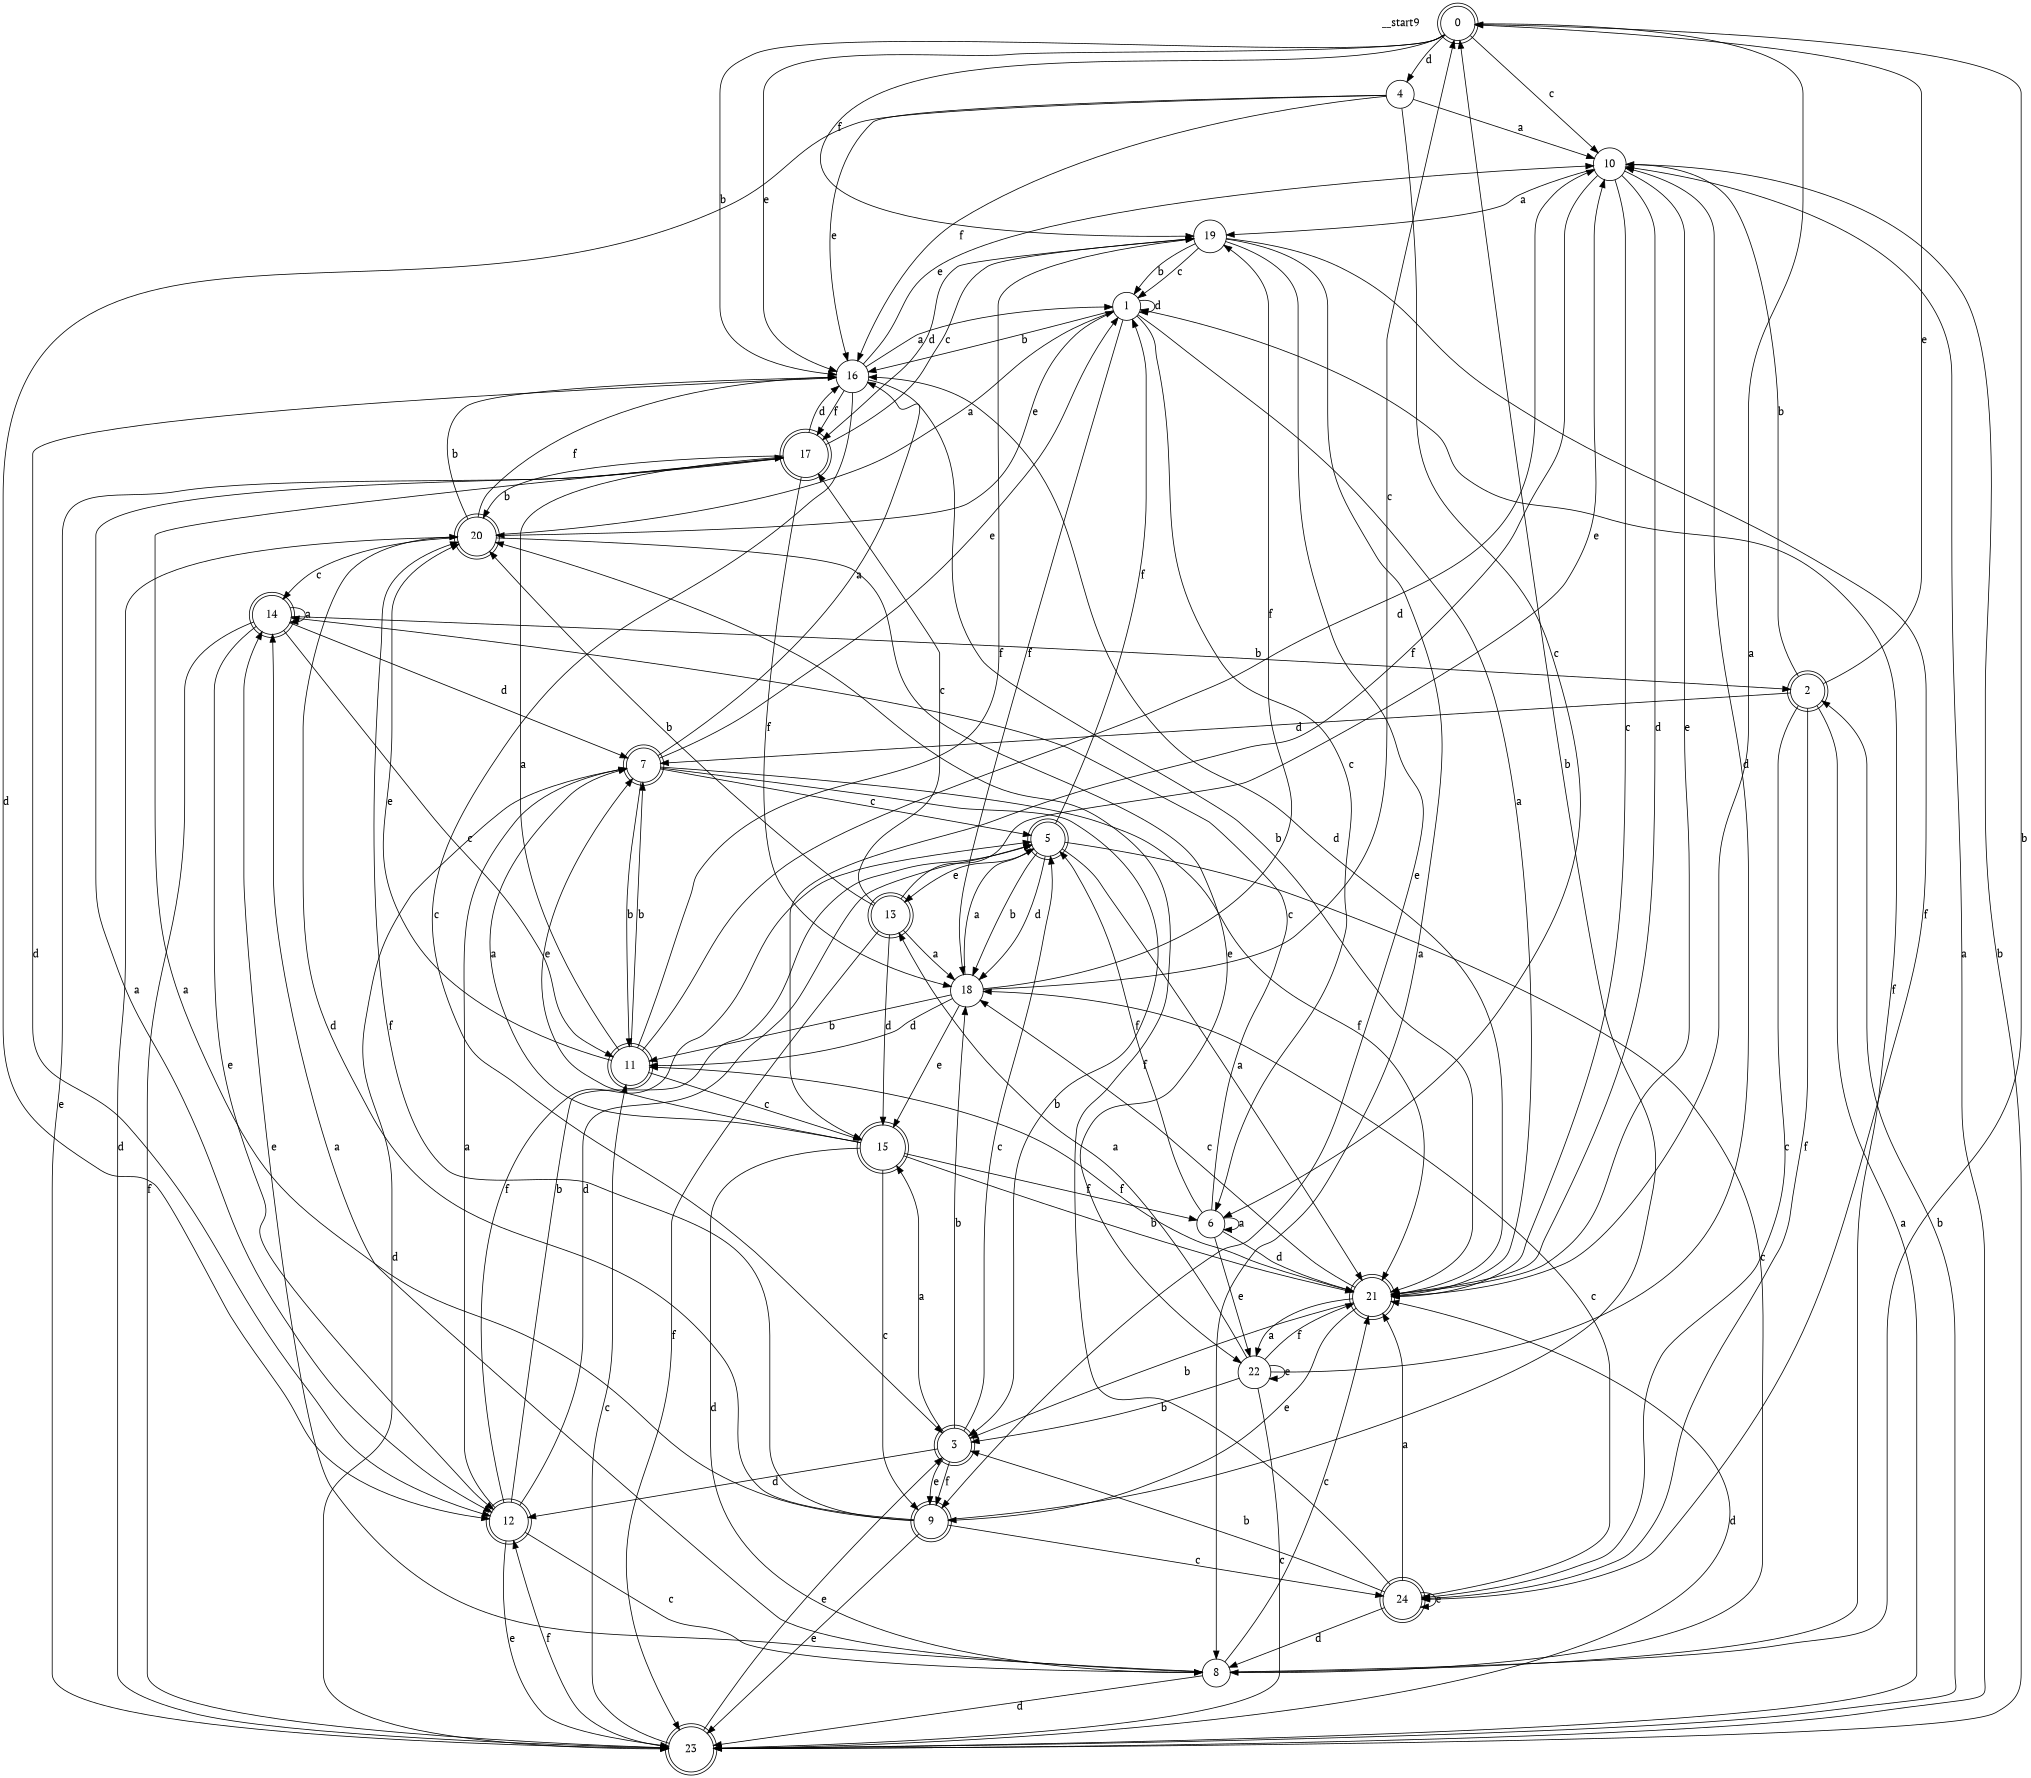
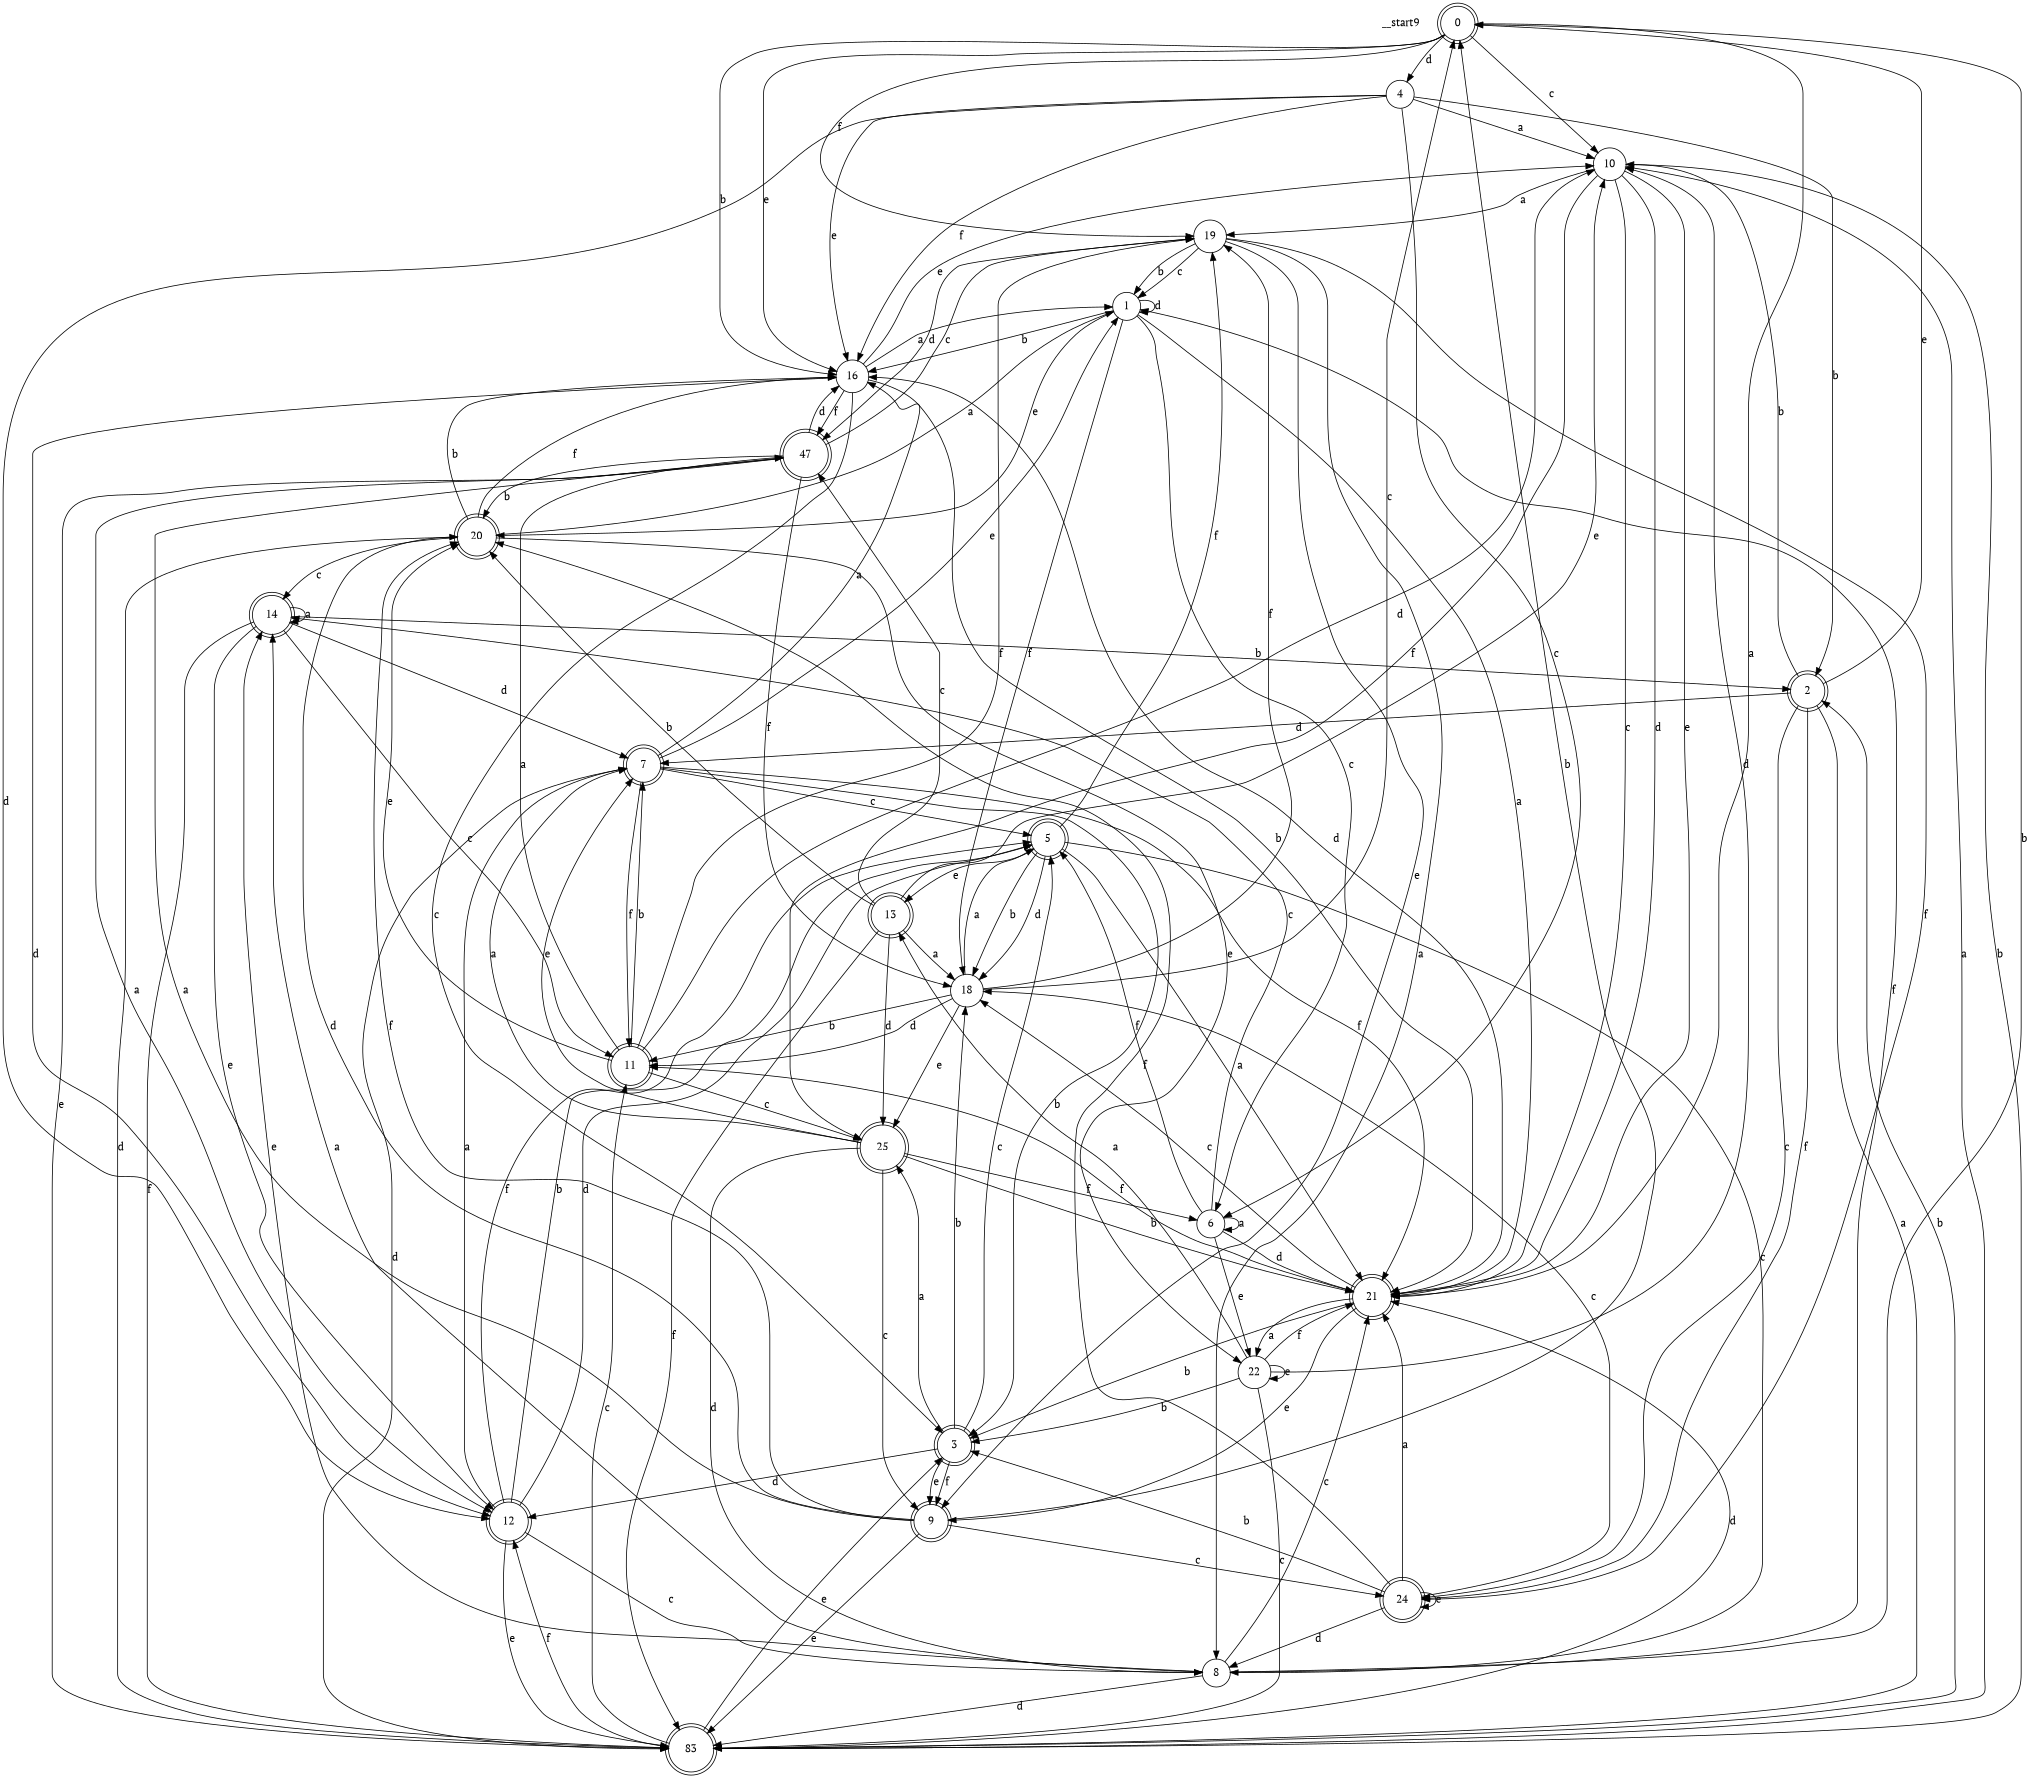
none -> (1833, 217)
(806, 455) -> (806, 455)
(1138, 581) -> (1204, 562)
(630, 915) -> (630, 915)
(883, 1148) -> (883, 1148)
(691, 1749) -> (691, 1749)
